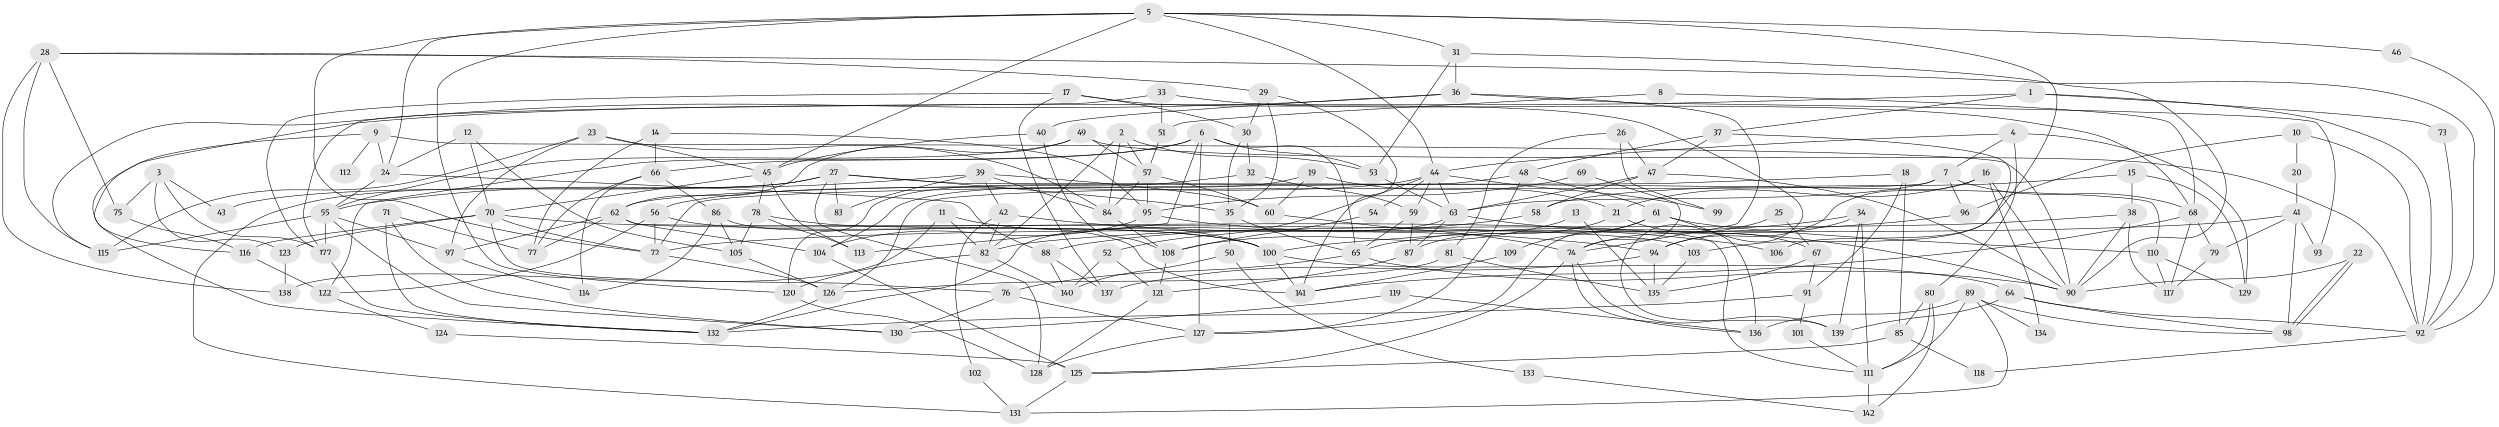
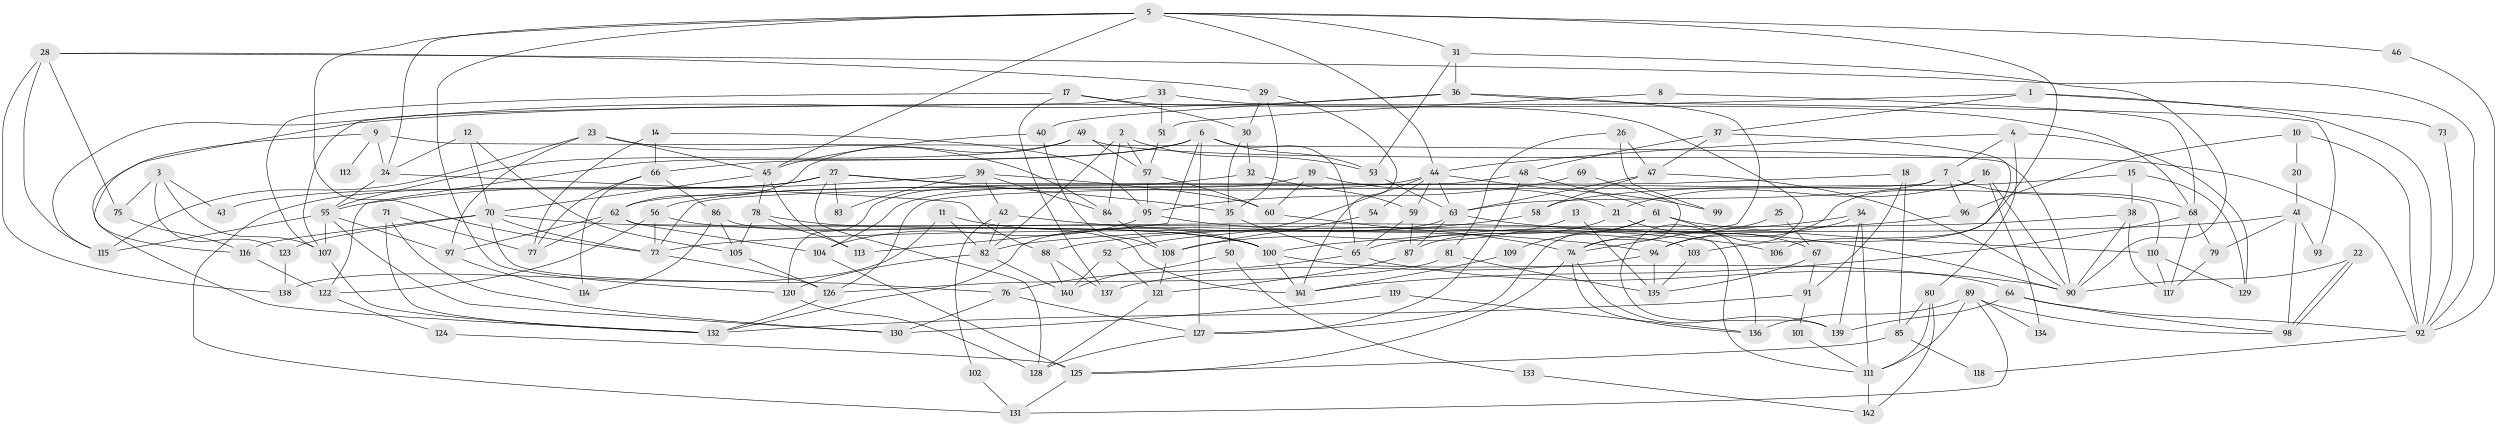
(1127, 193) -> none
(325, 253) -> (325, 253)
